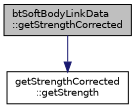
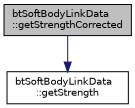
(68, 88) -> (68, 88)
